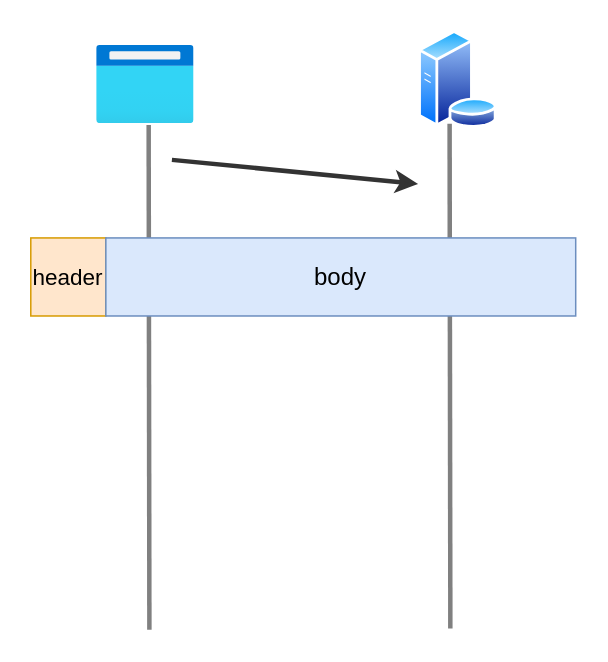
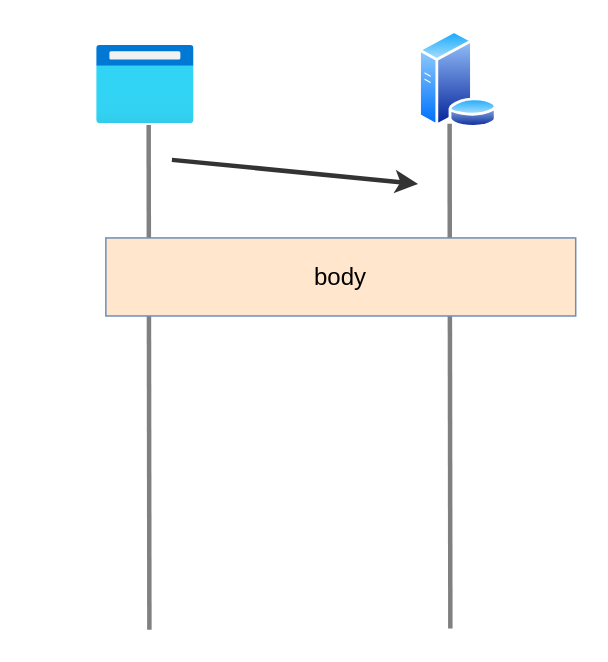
(68, 277) -> none
(341, 277) -> (341, 277)
